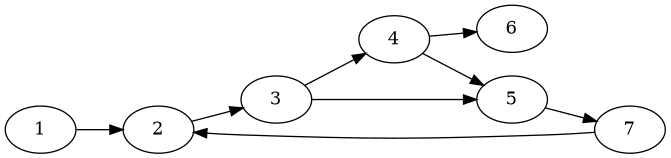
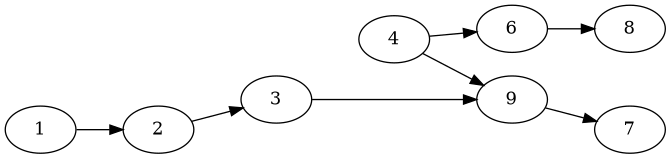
none -> (630, 29)
(329, 72) -> none
(512, 100) -> (512, 100)
(401, 138) -> none
